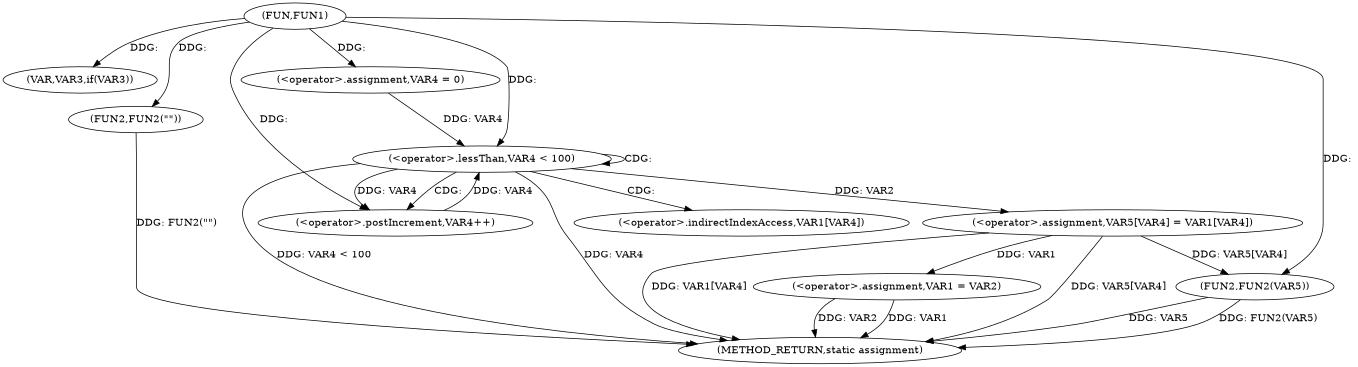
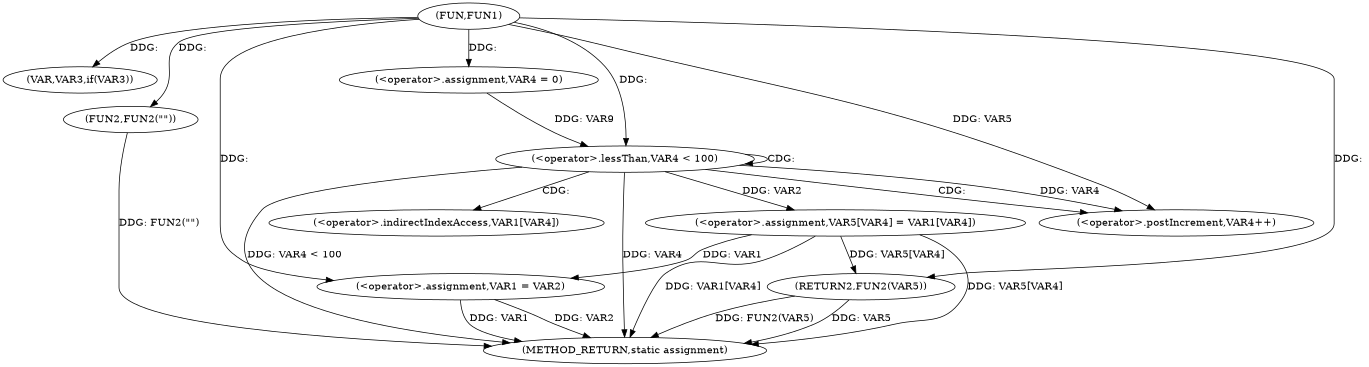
none -> (220, 109)
(276, 120) -> (983, 120)
(473, 120) -> (585, 120)
(464, 198) -> none
(1255, 287) -> (861, 287)
